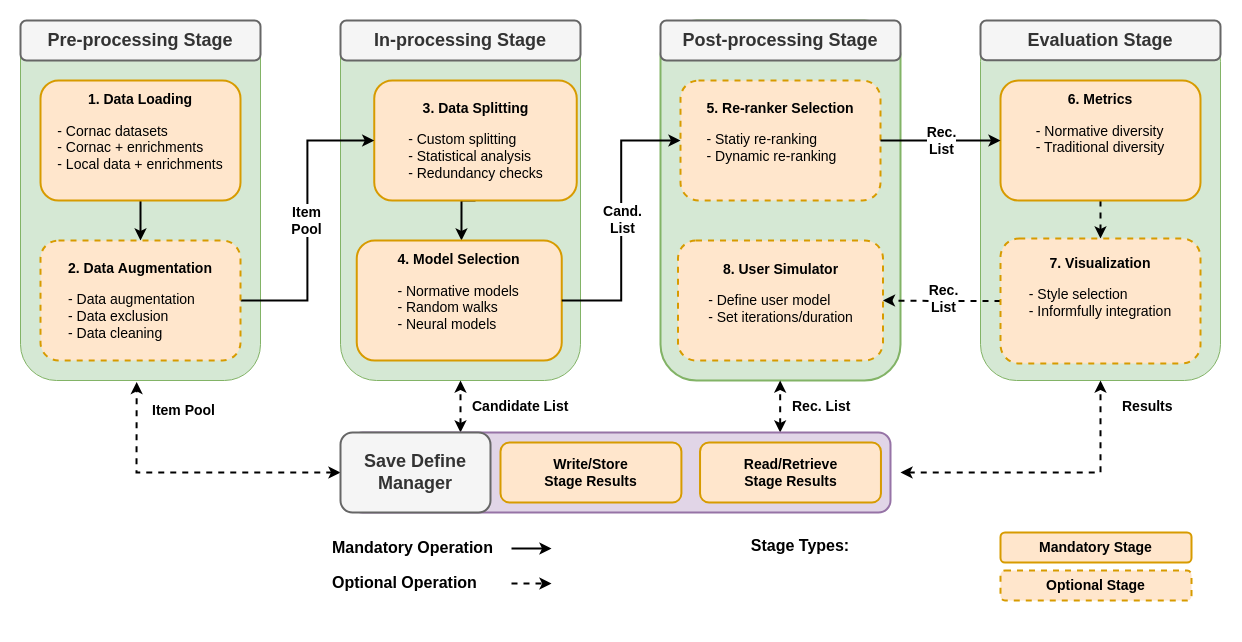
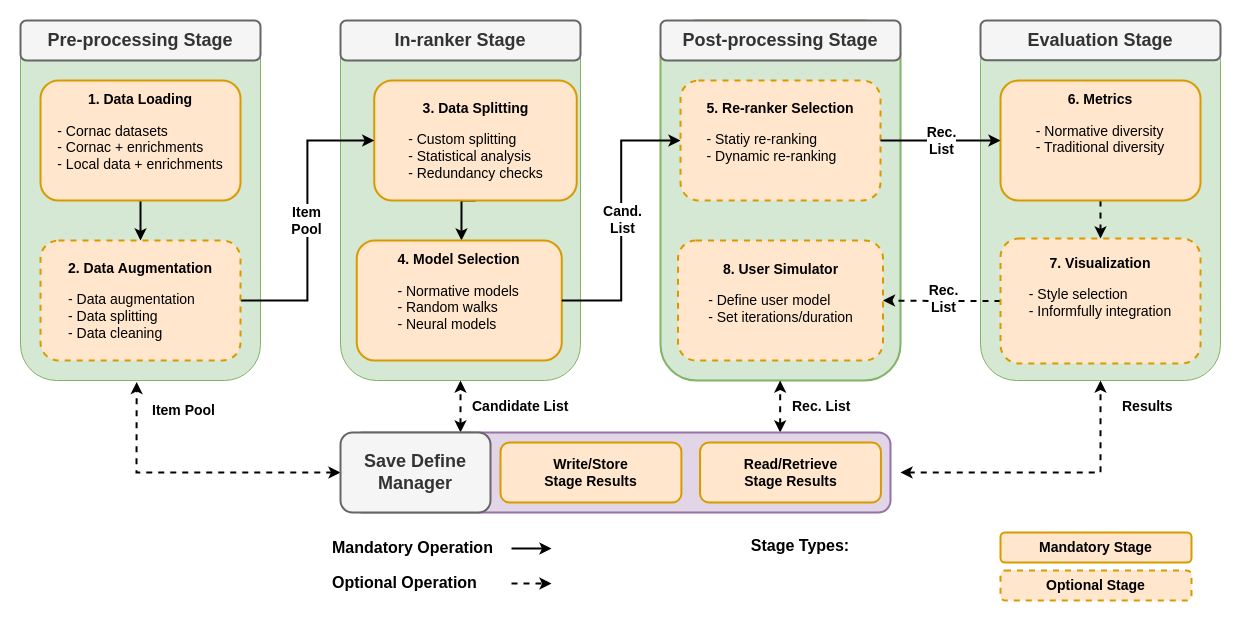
(461, 41) -> (461, 41)
(141, 301) -> (141, 301)
